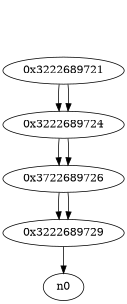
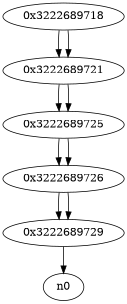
none -> (64, 17)
(64, 125) -> (64, 125)
(64, 179) -> (64, 179)
